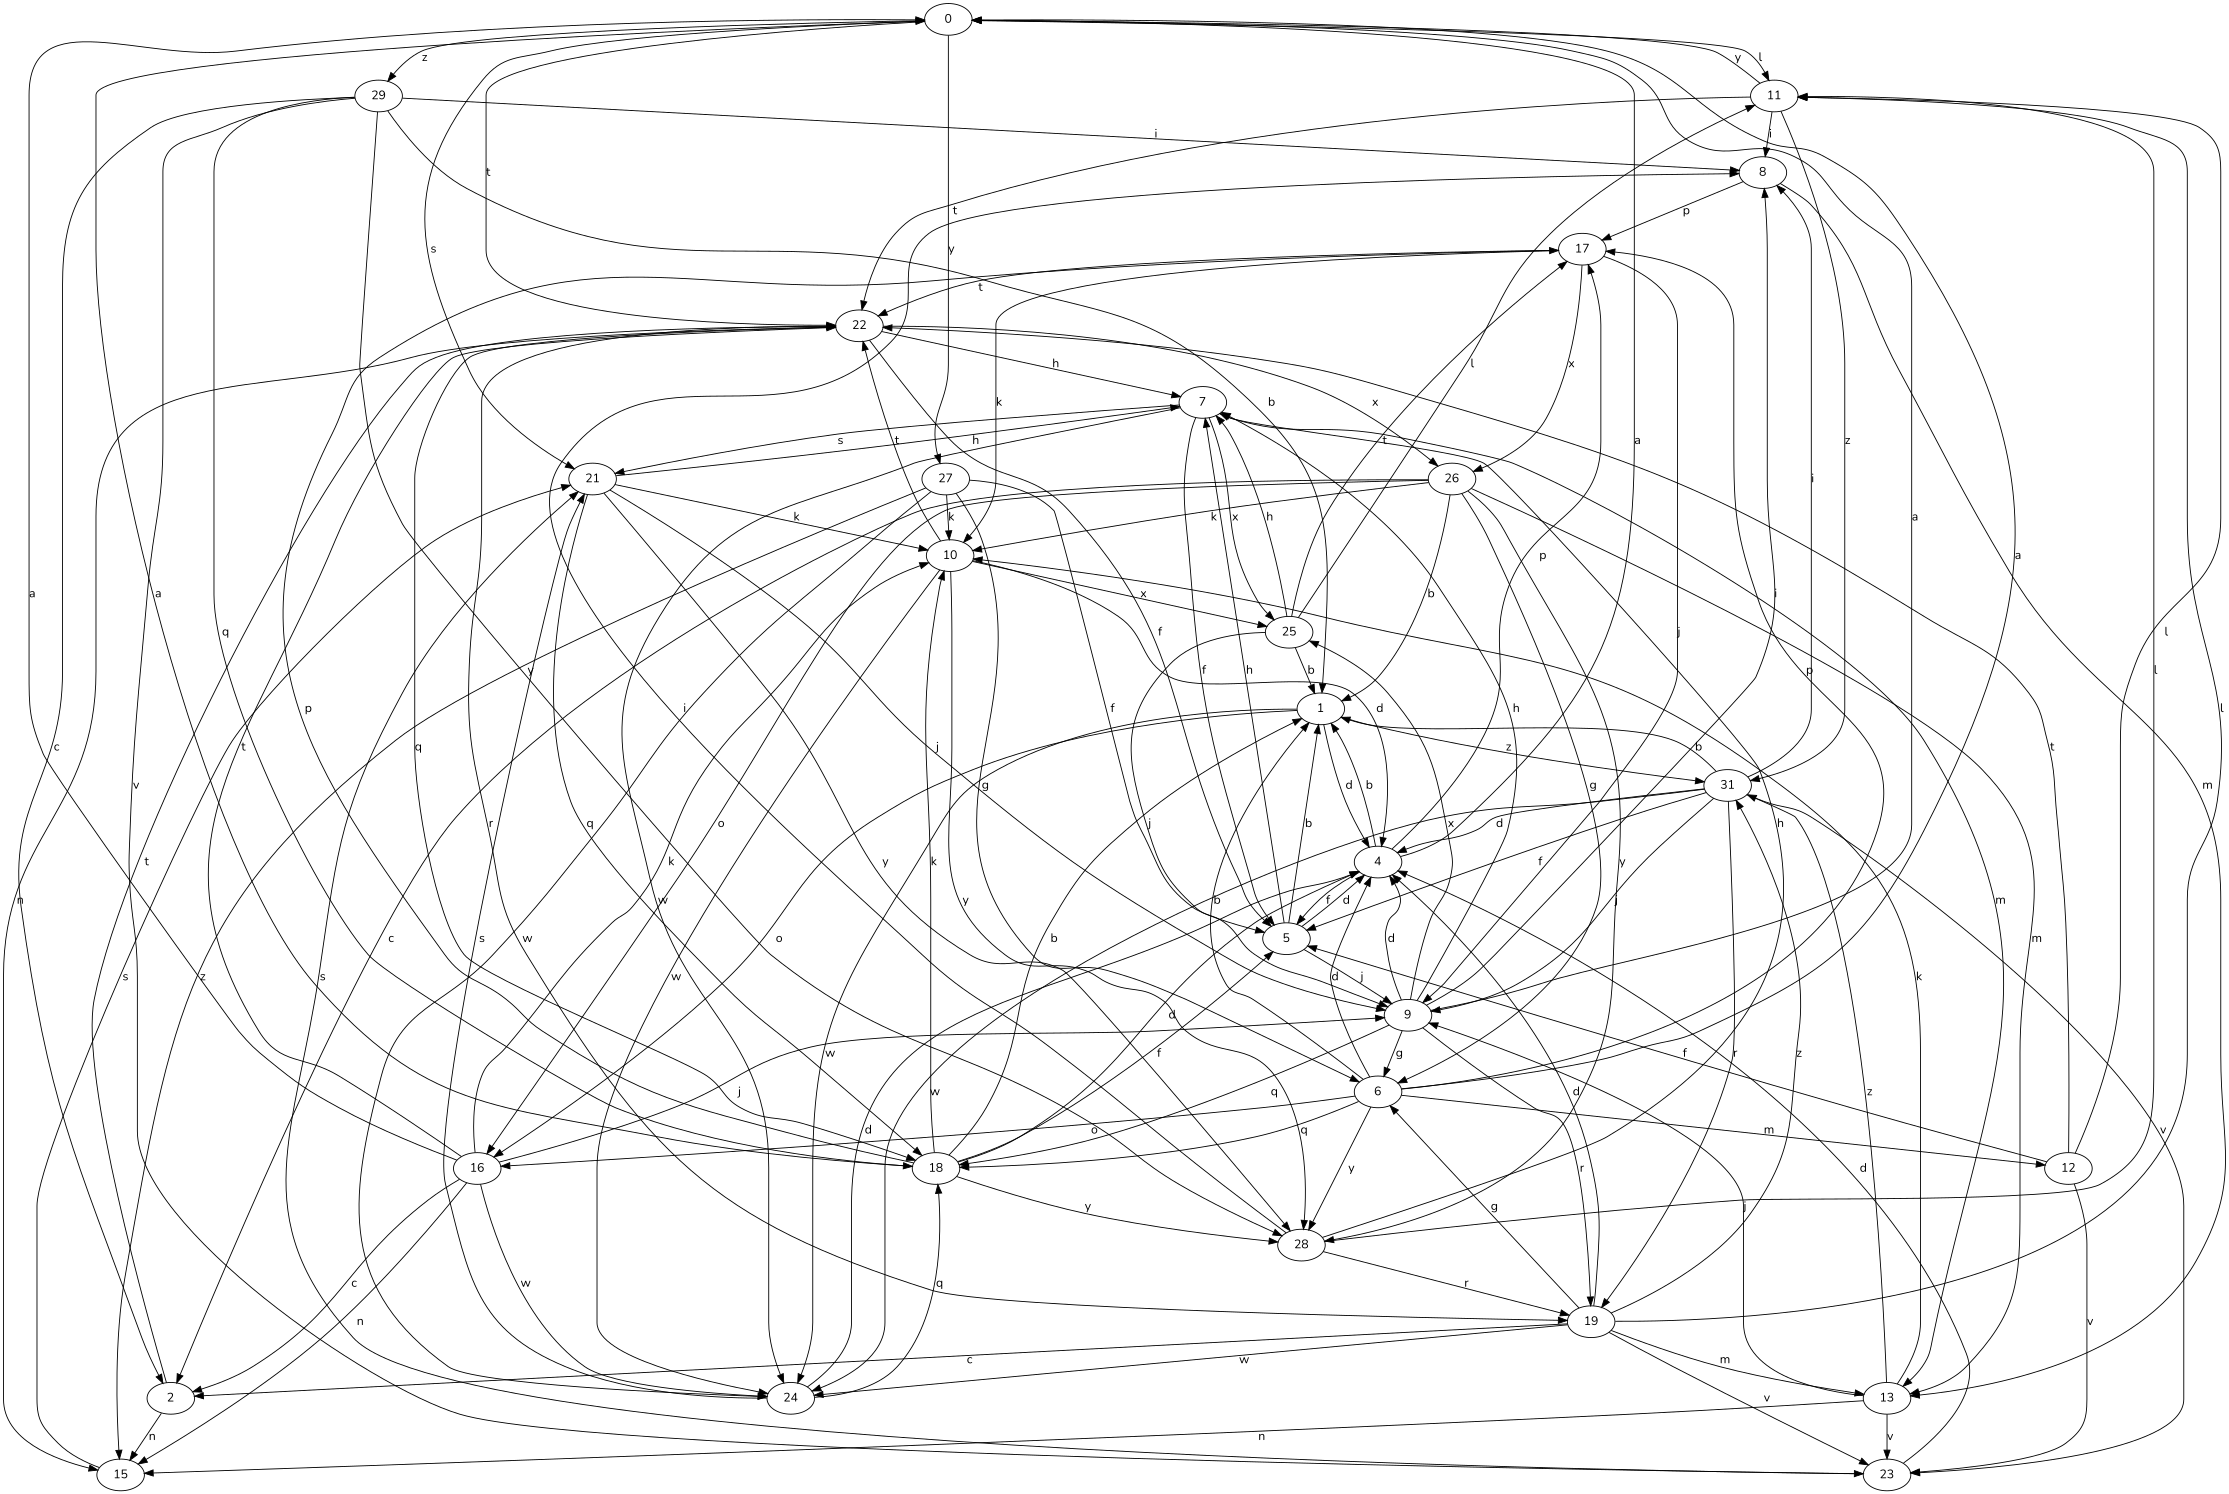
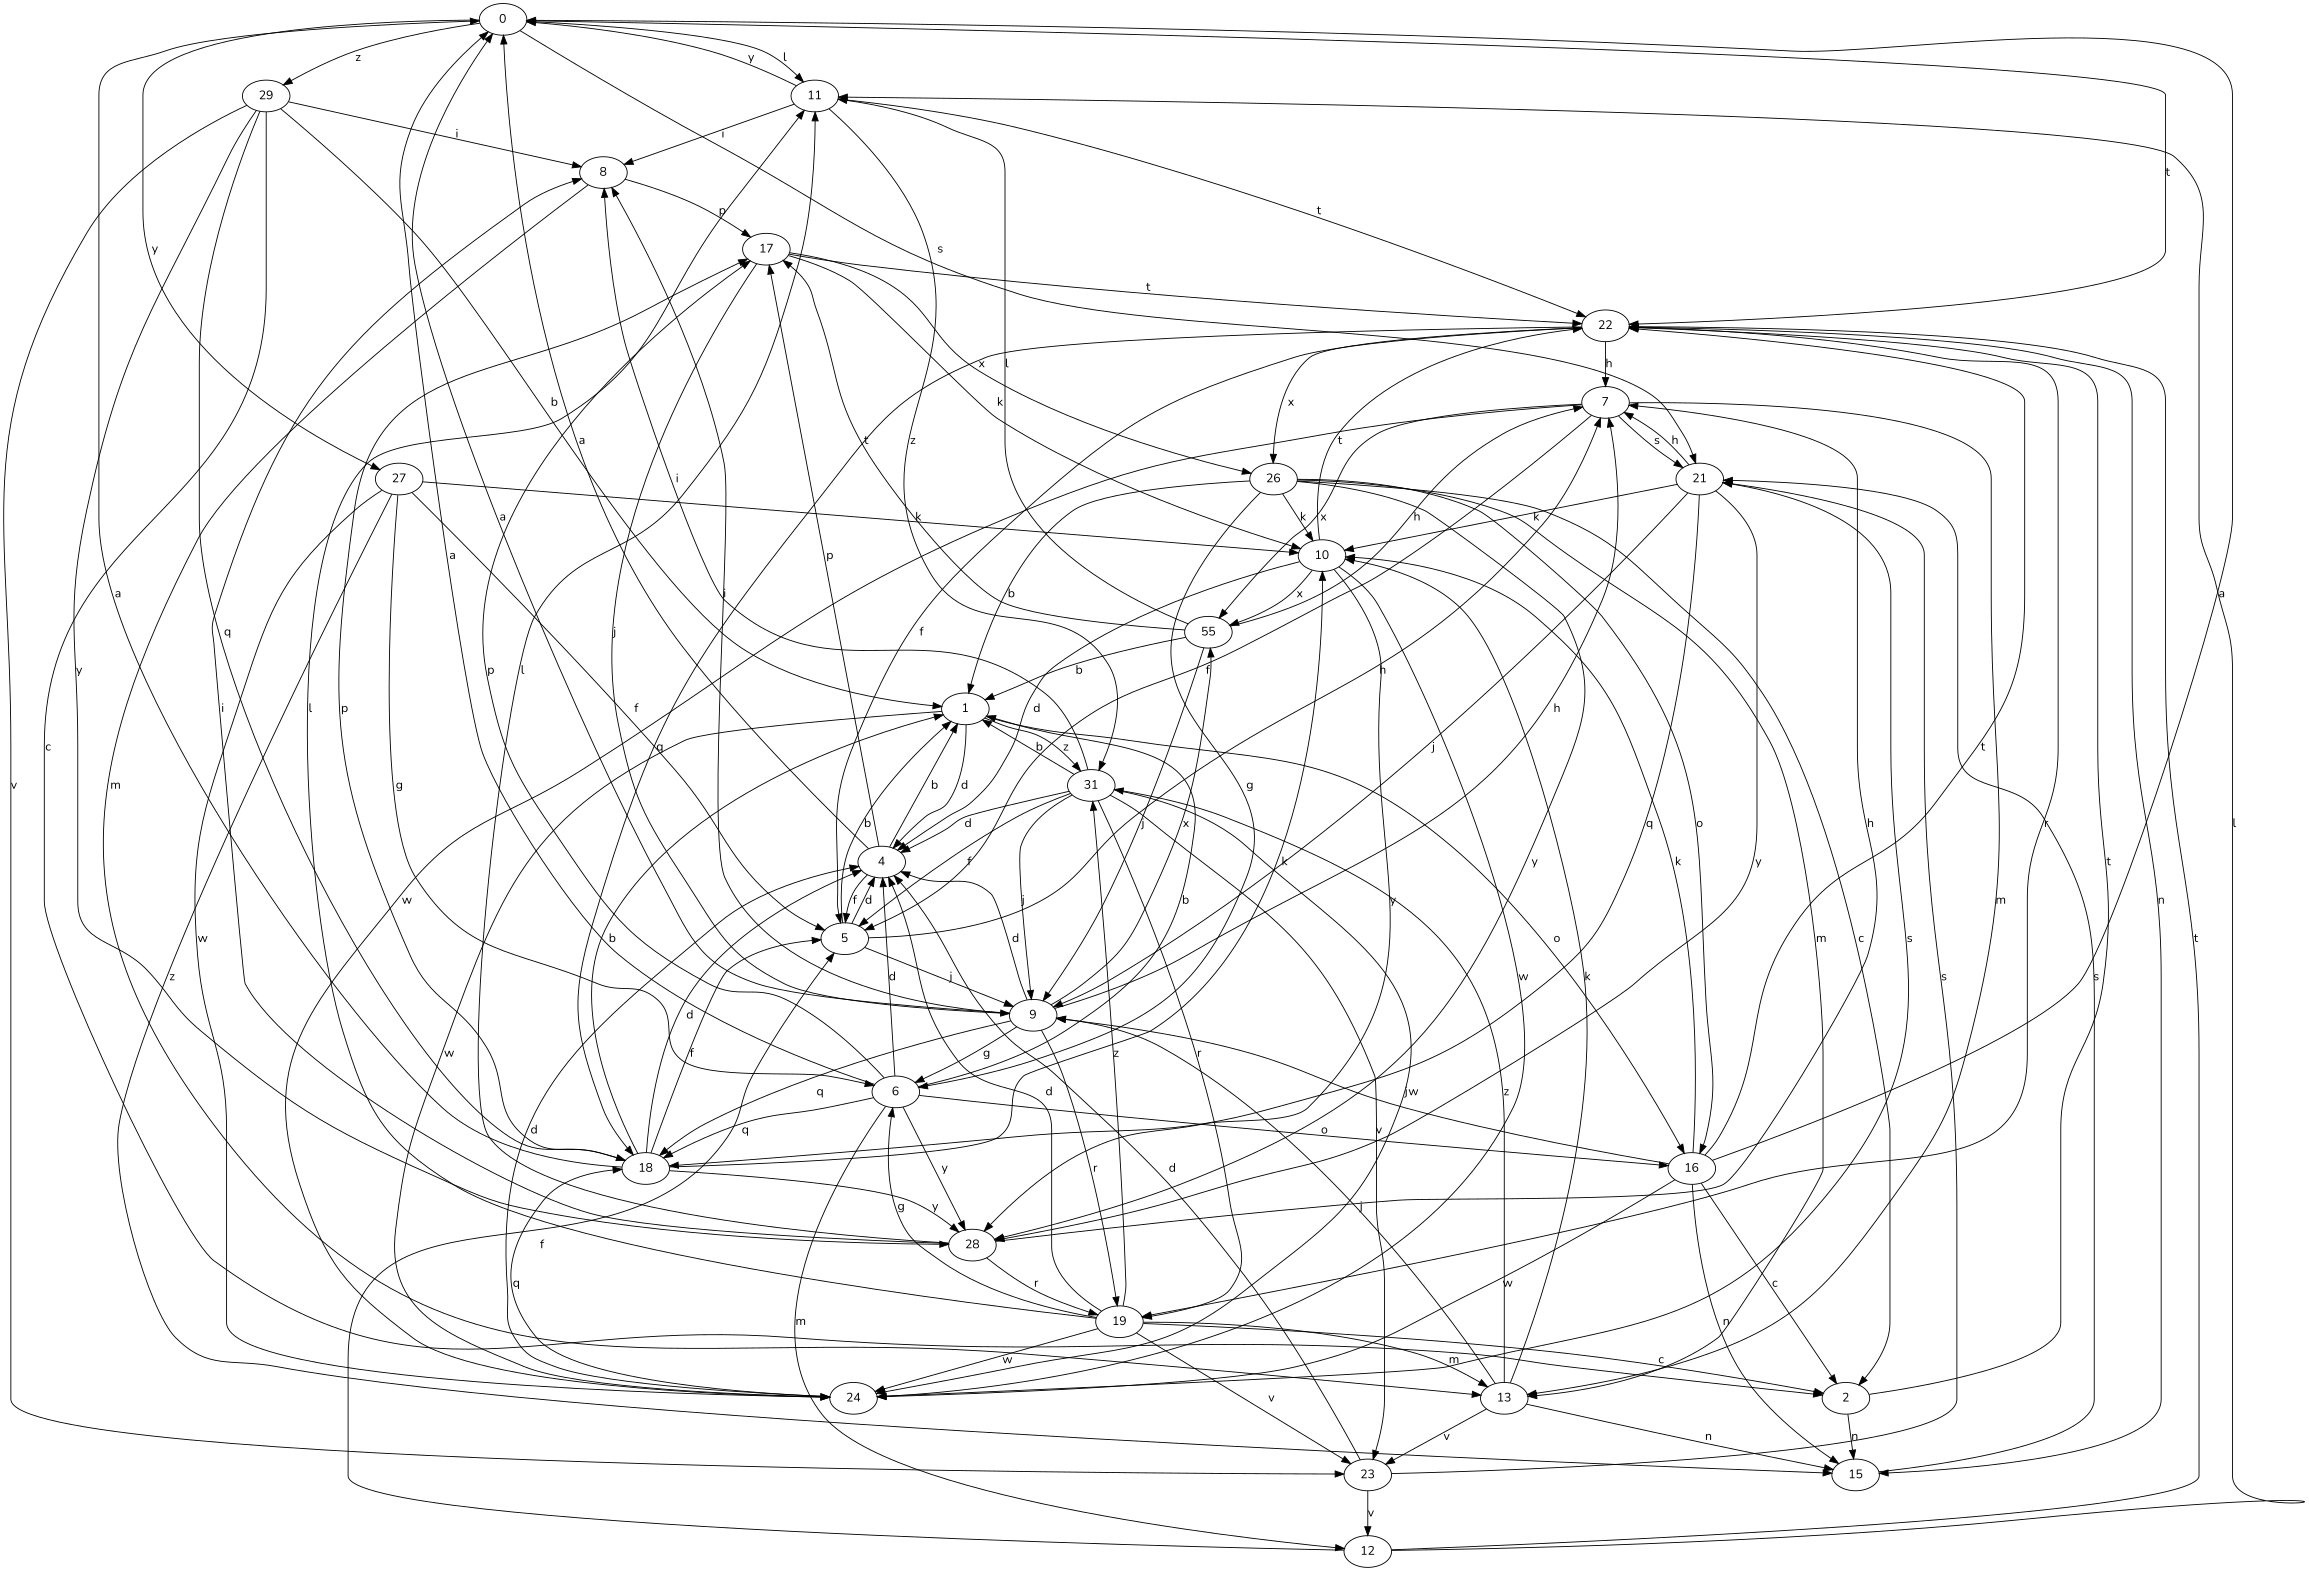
(1289, 632) -> (1208, 632)
(2087, 1392) -> (1368, 1509)
